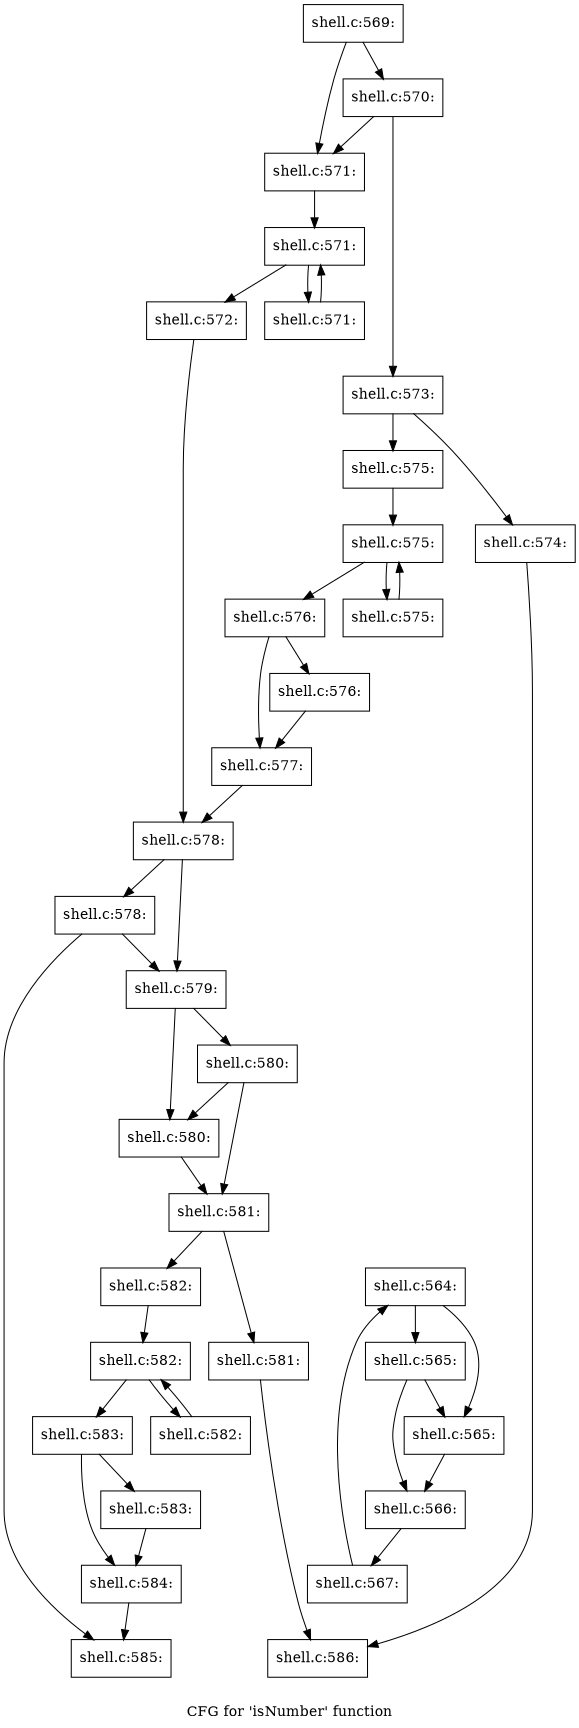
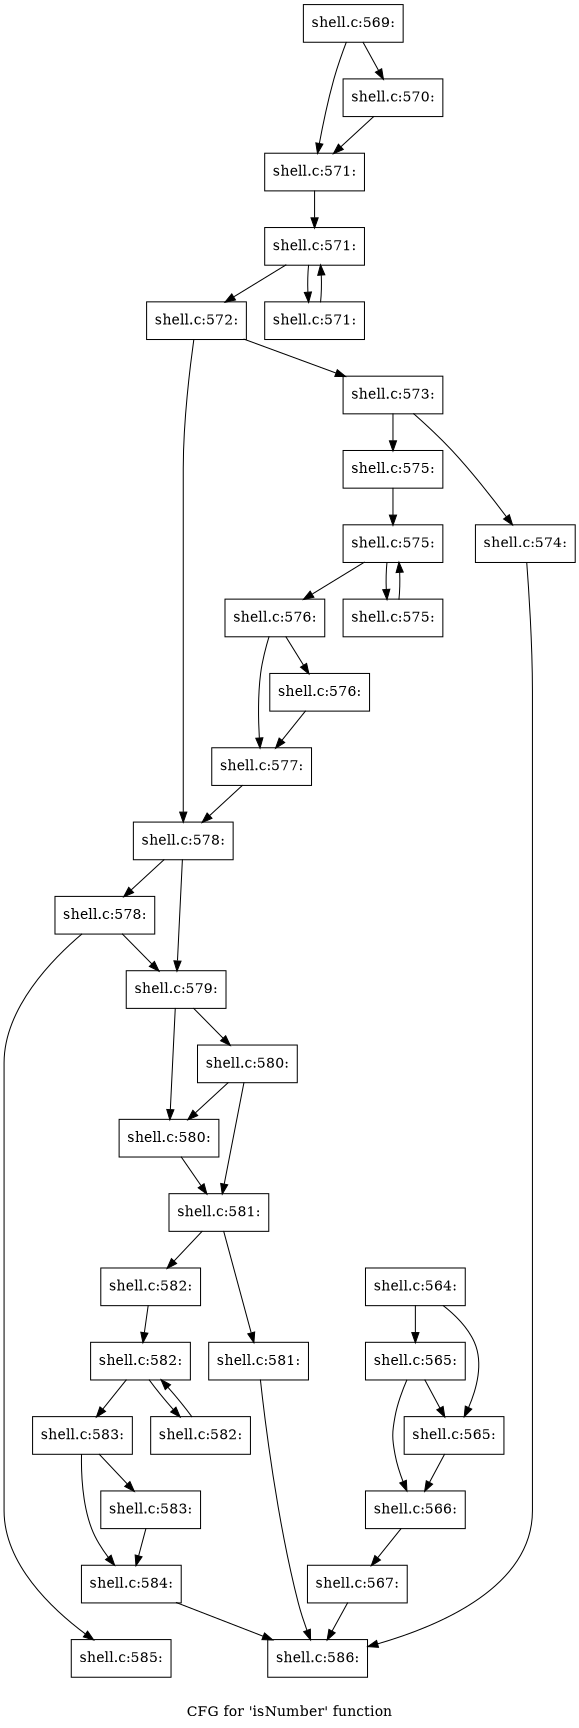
(393, 241) -> (290, 356)
(338, 1434) -> (340, 1617)
(127, 1616) -> (220, 1619)
